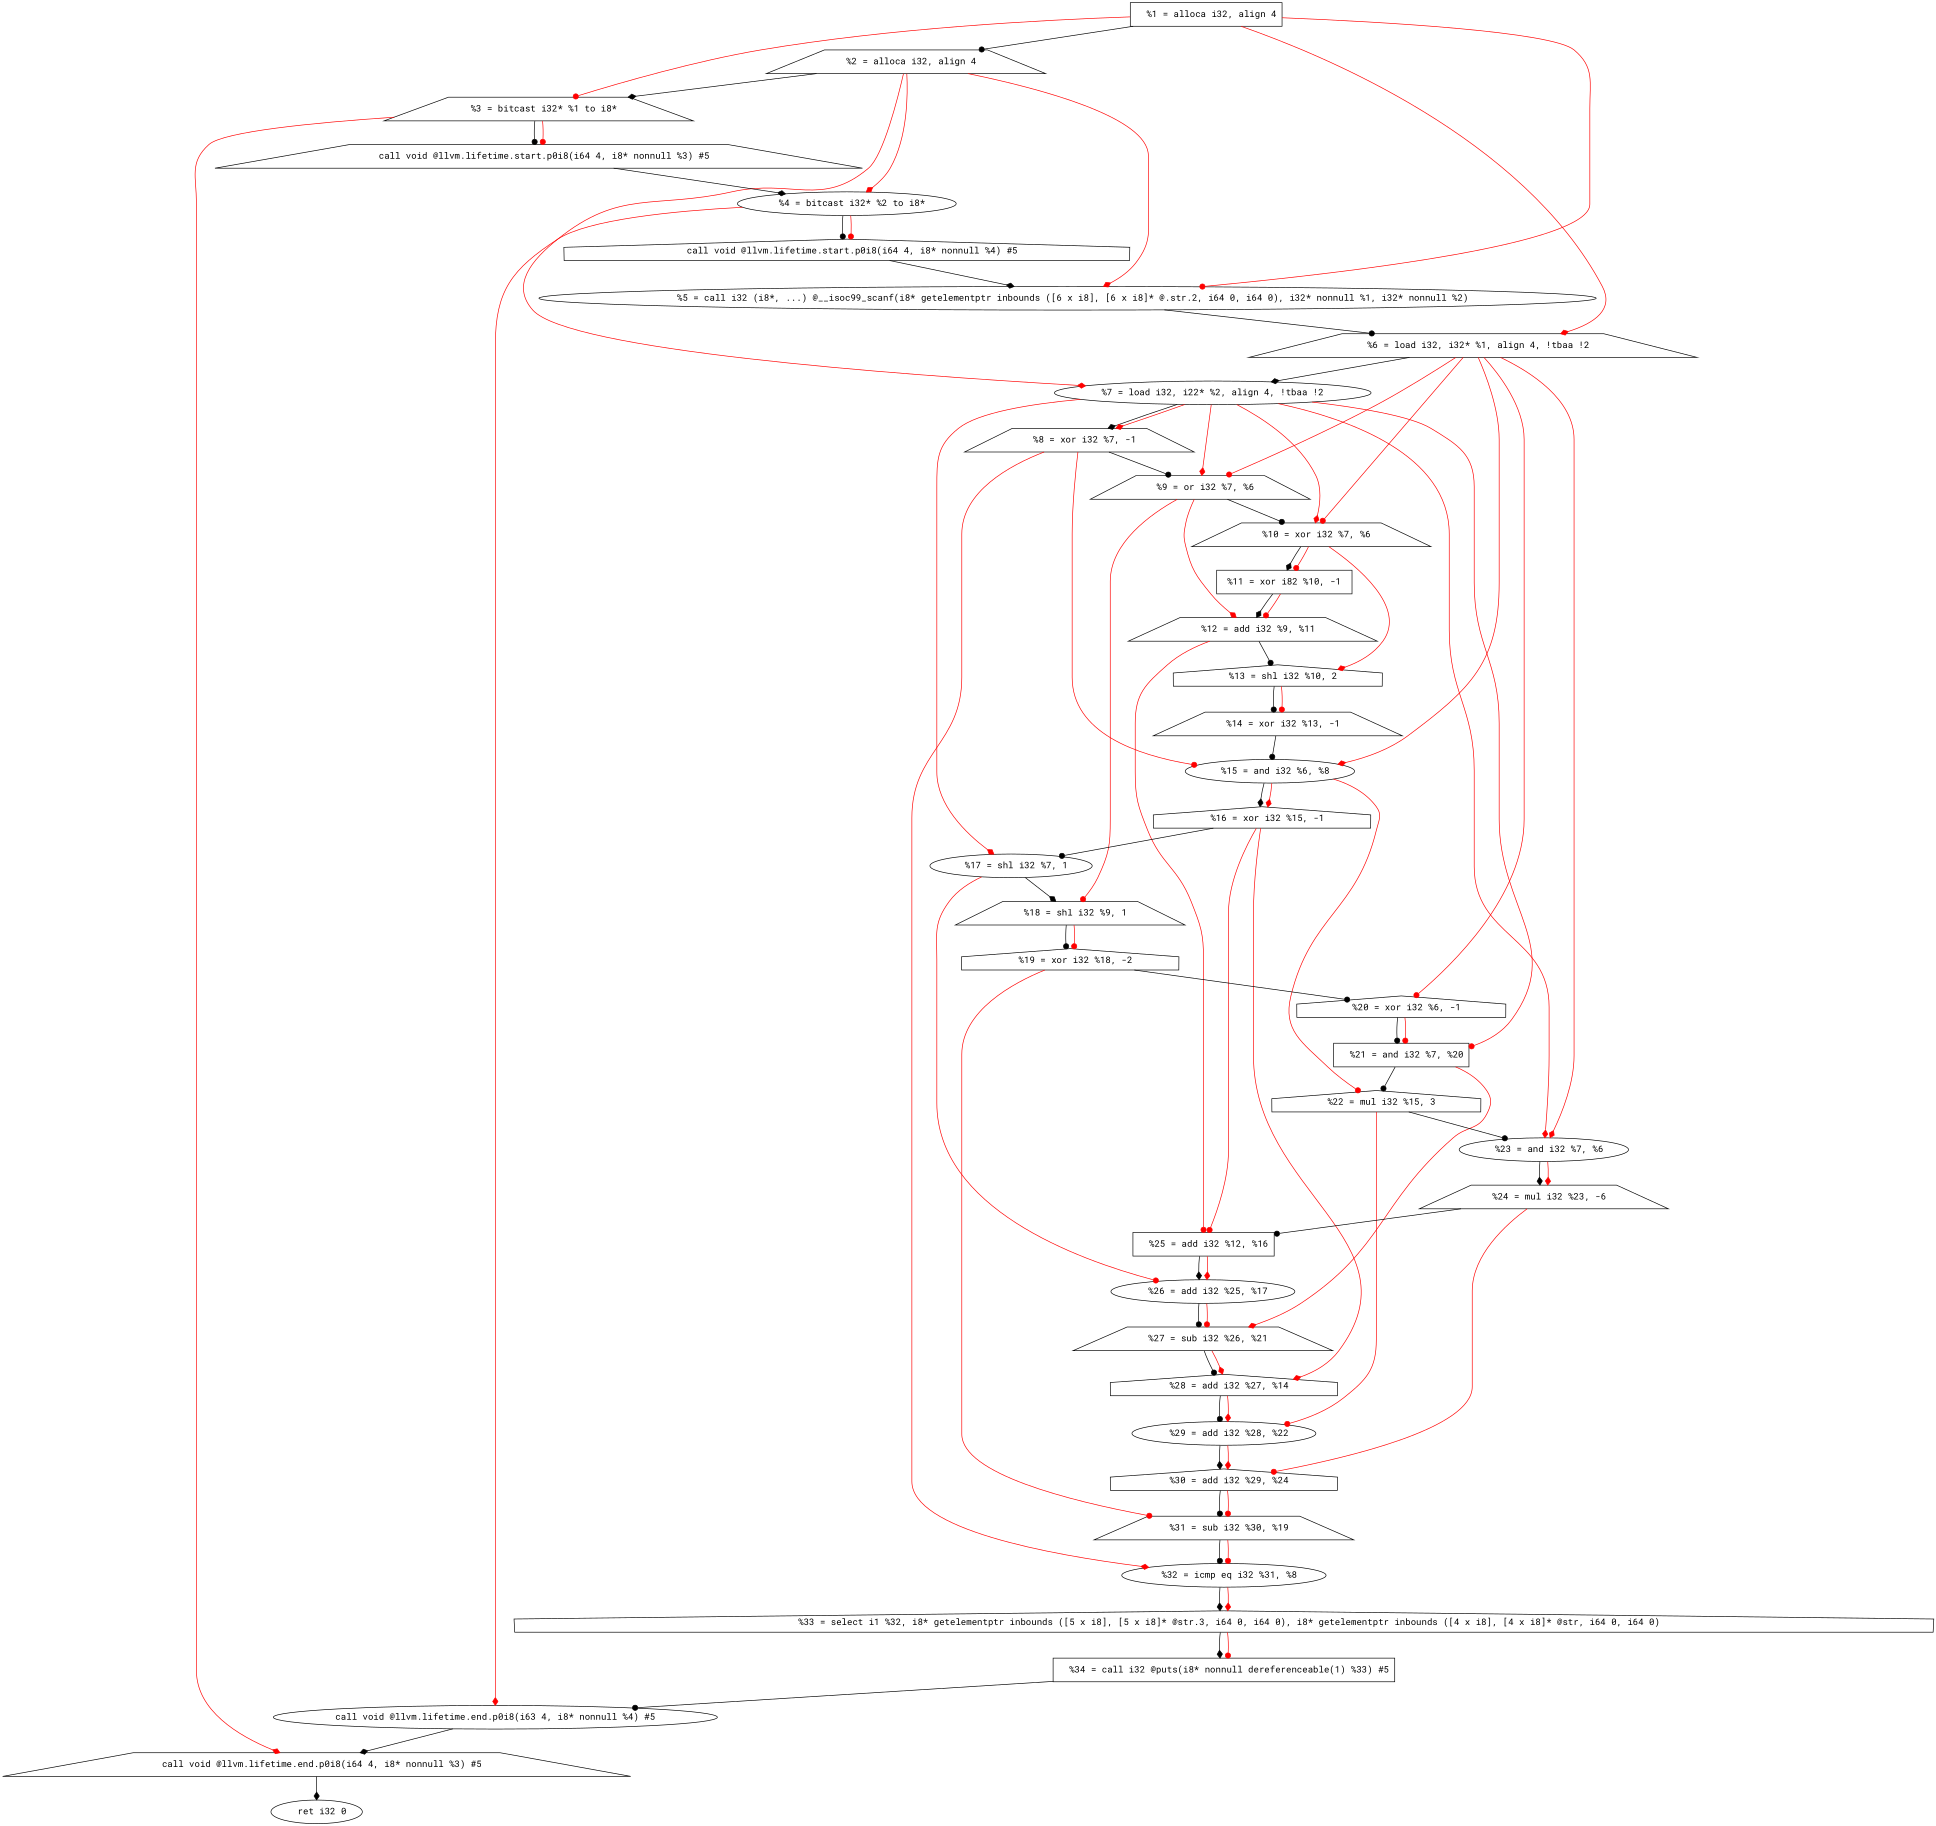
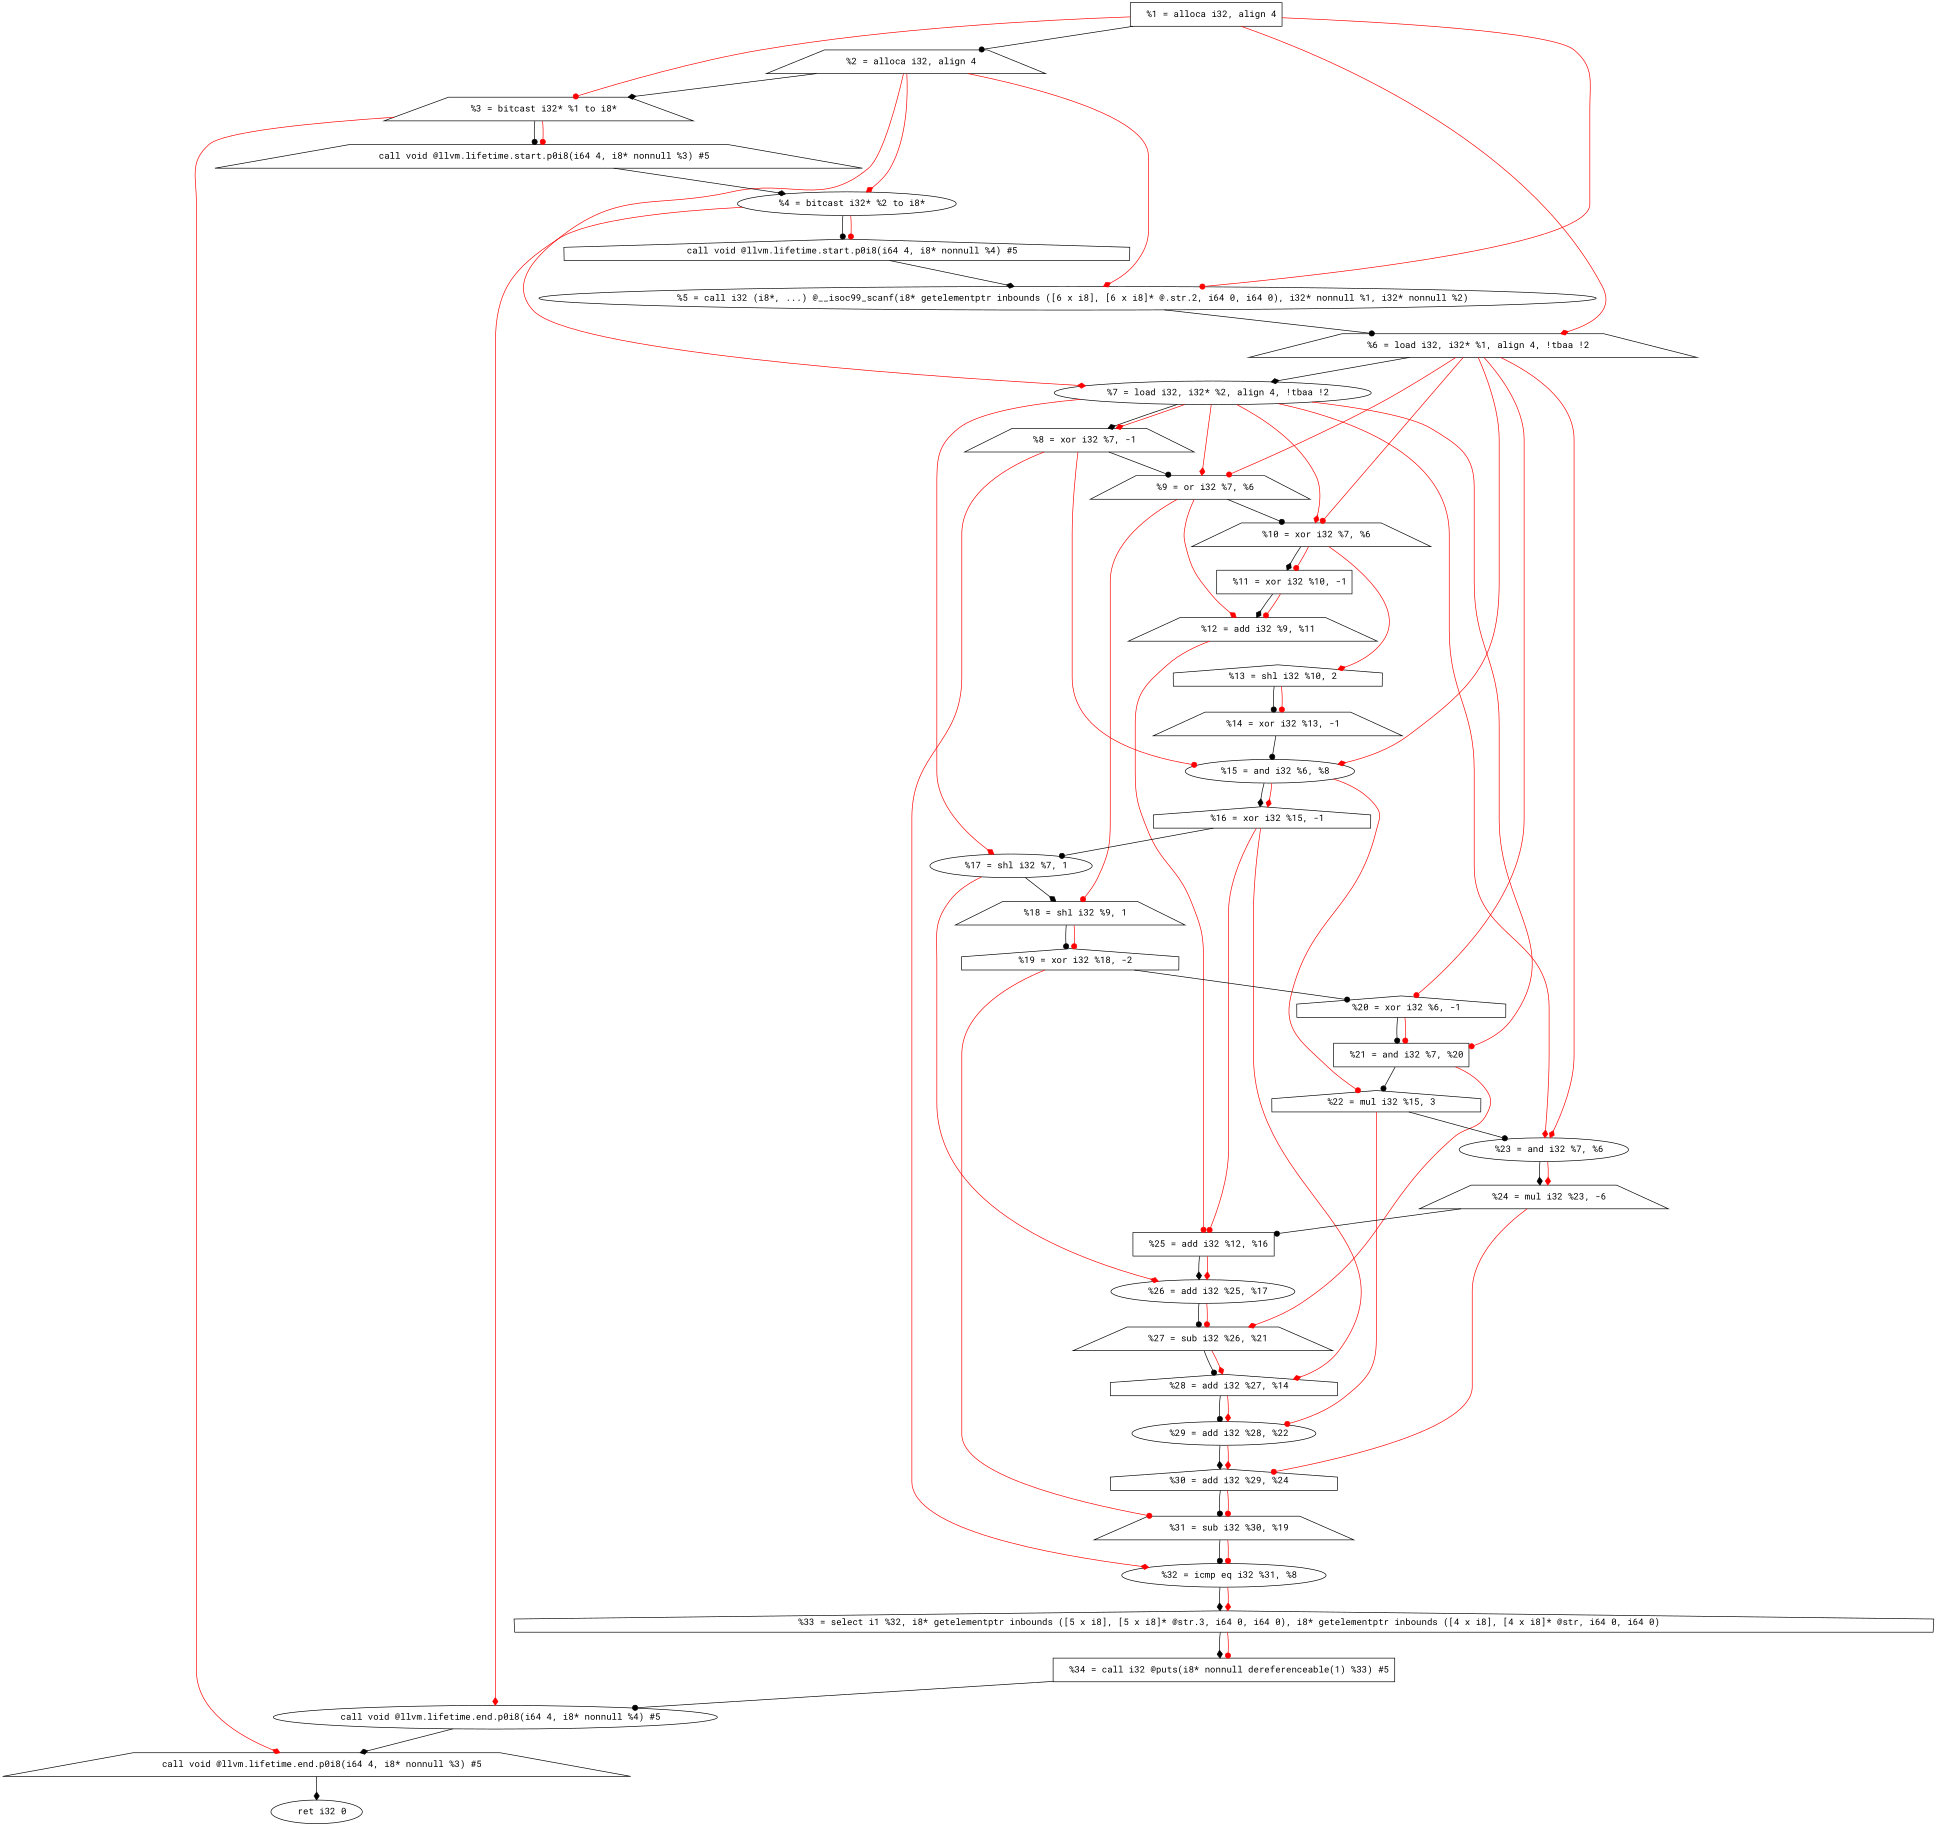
(1213, 393) -> (1213, 393)
(1284, 582) -> (1284, 582)
(1264, 651) -> none
(941, 1129) -> (941, 1129)
(495, 1717) -> (495, 1717)
